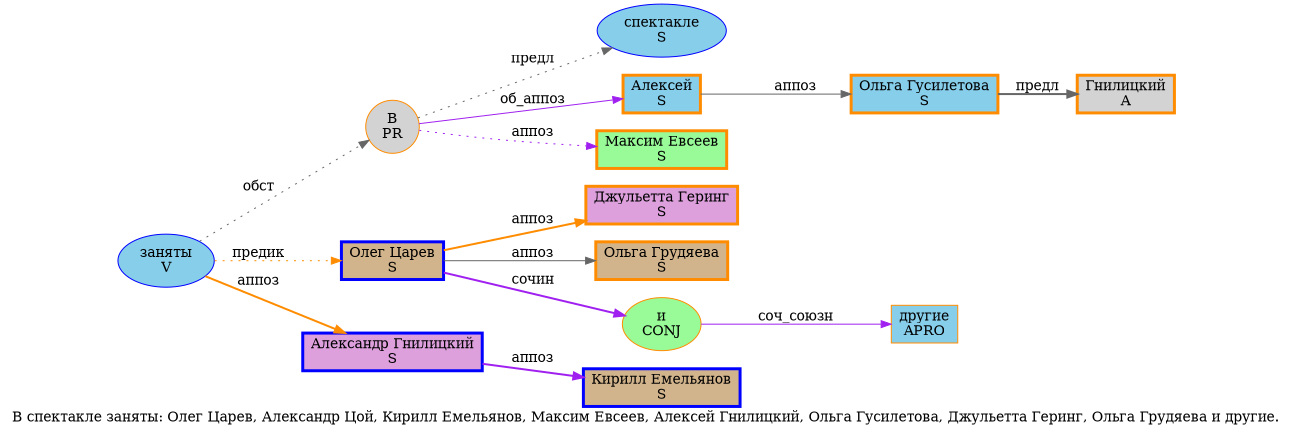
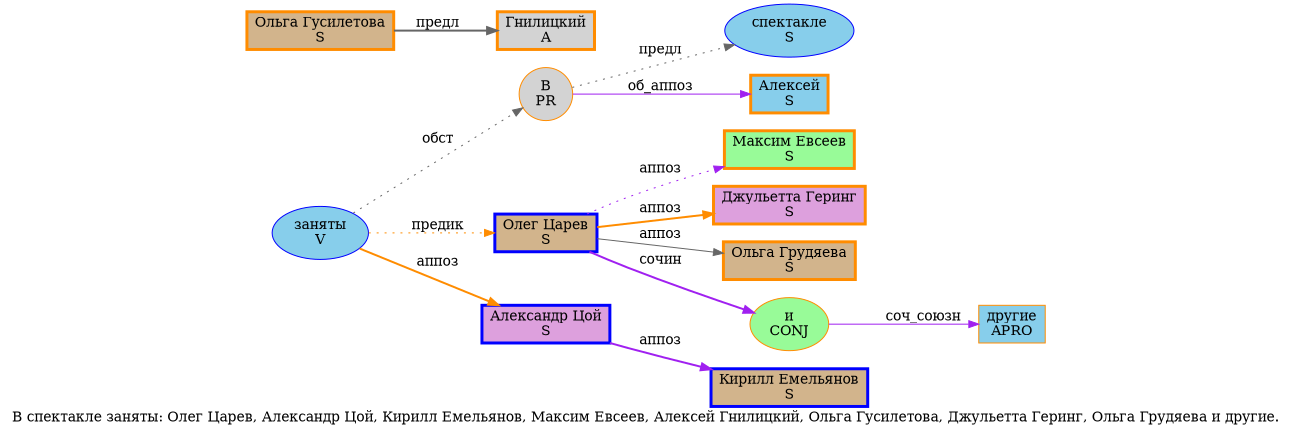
(771, 94) -> none
(925, 94) -> (320, 31)
(503, 140) -> (650, 189)
(392, 352) -> (546, 324)
